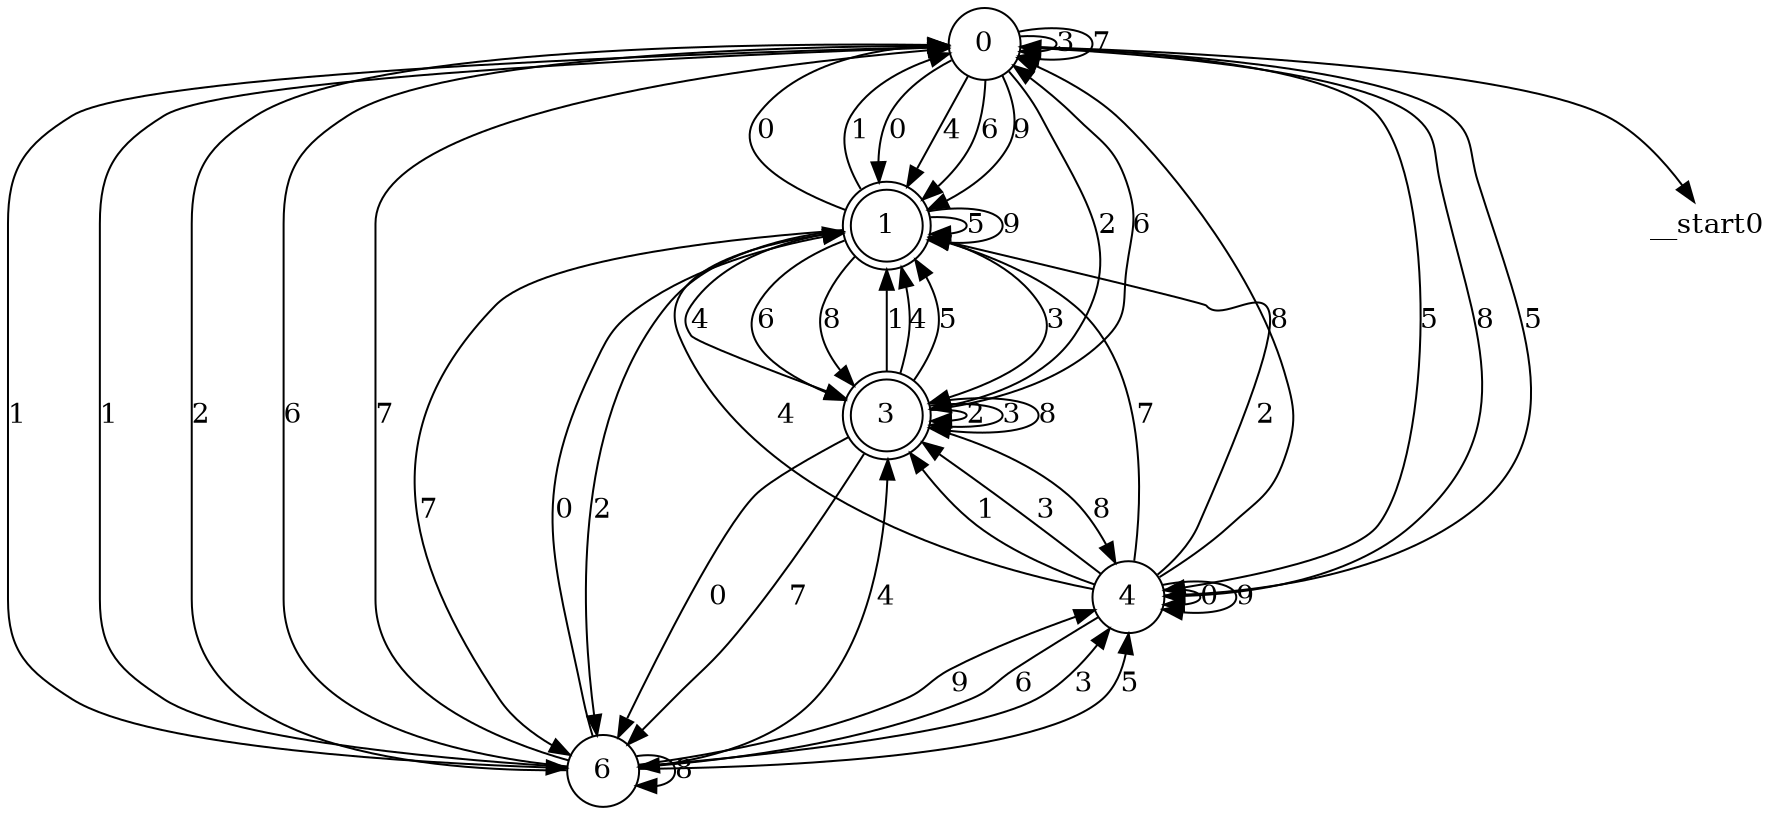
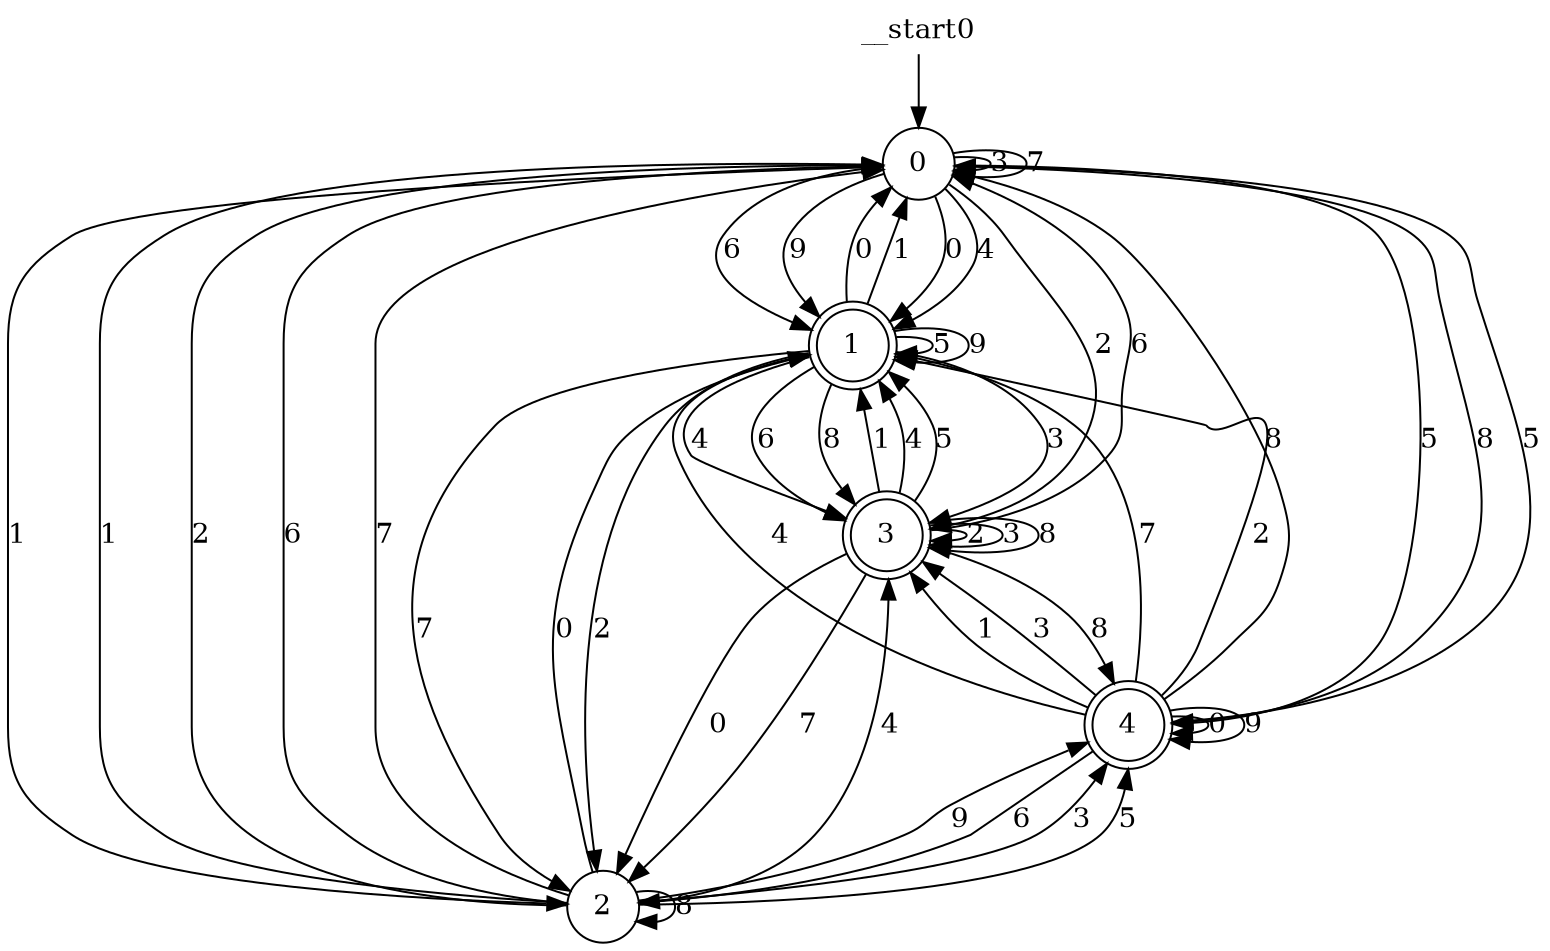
(1368, 68) -> (919, 81)
(1128, 597) -> (1128, 725)
(603, 771) -> (603, 907)
